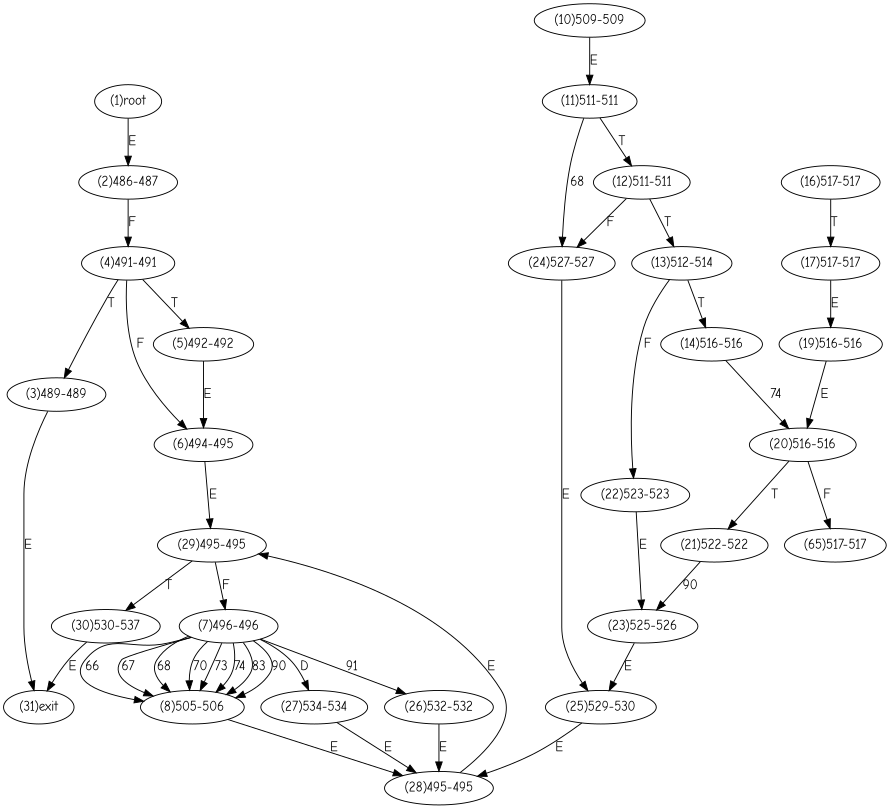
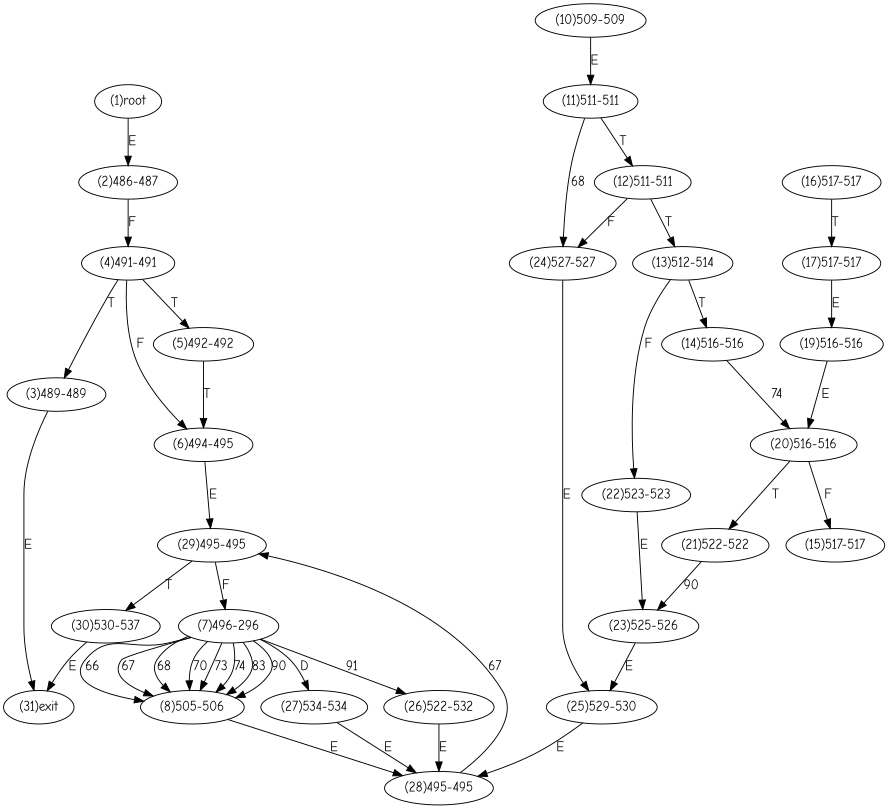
(208, 395) -> (207, 395)
(835, 545) -> (835, 545)
(229, 626) -> (229, 626)
(492, 667) -> (495, 667)
(439, 707) -> (439, 707)
